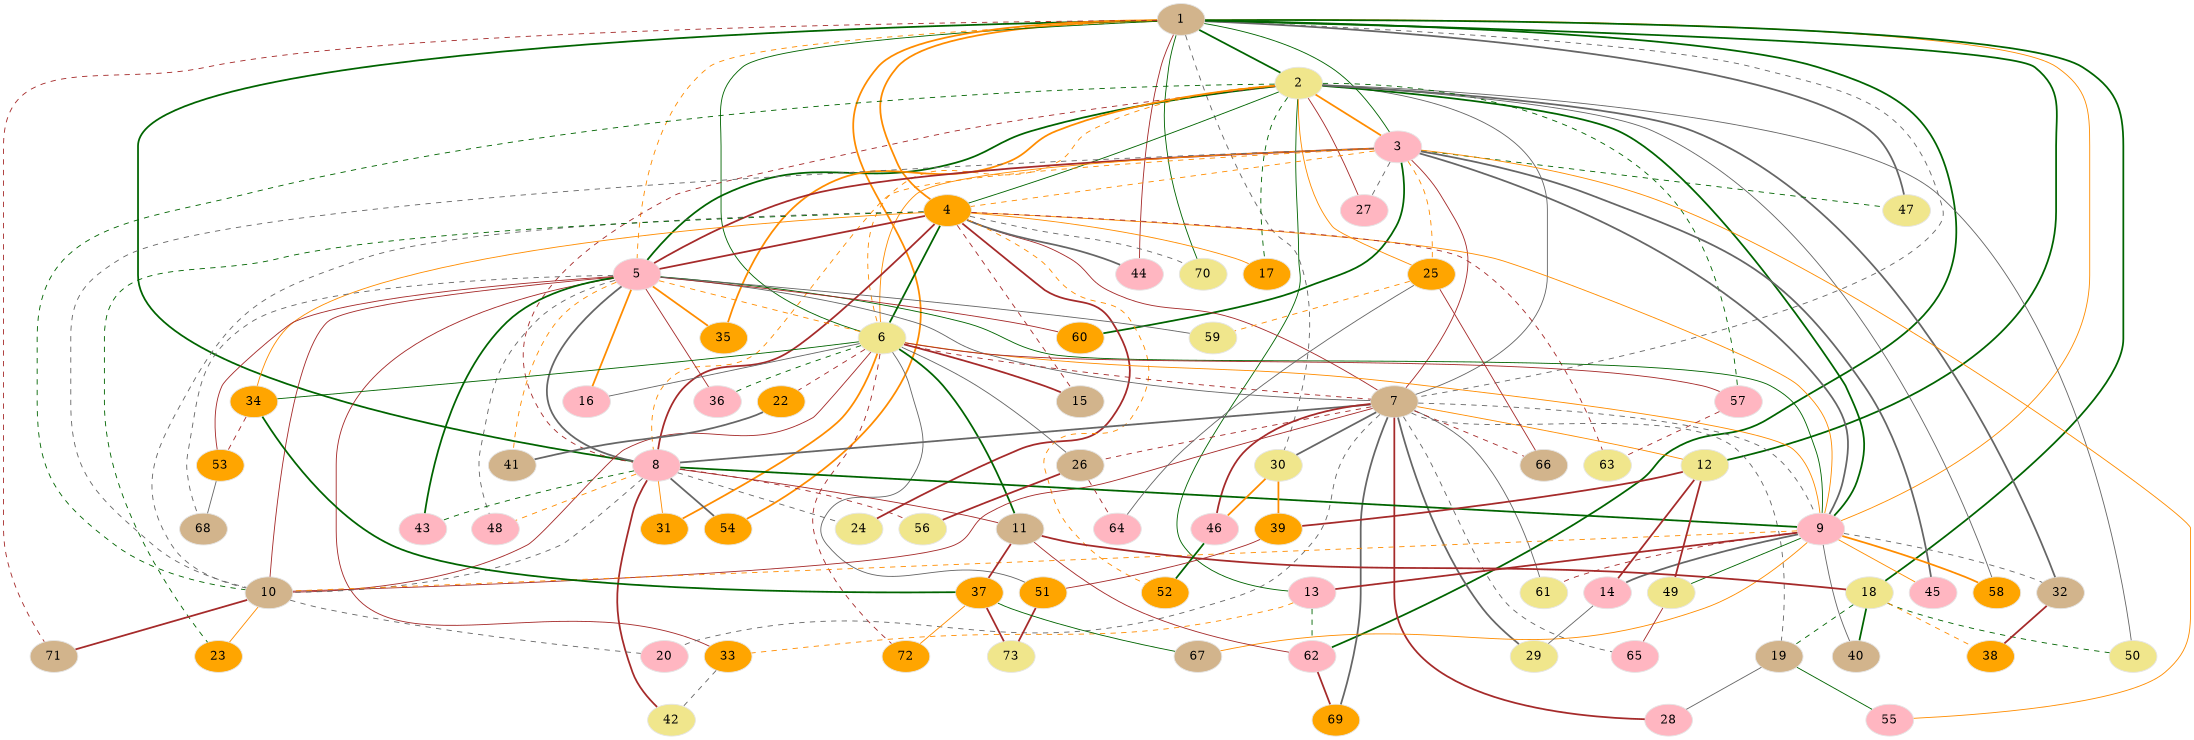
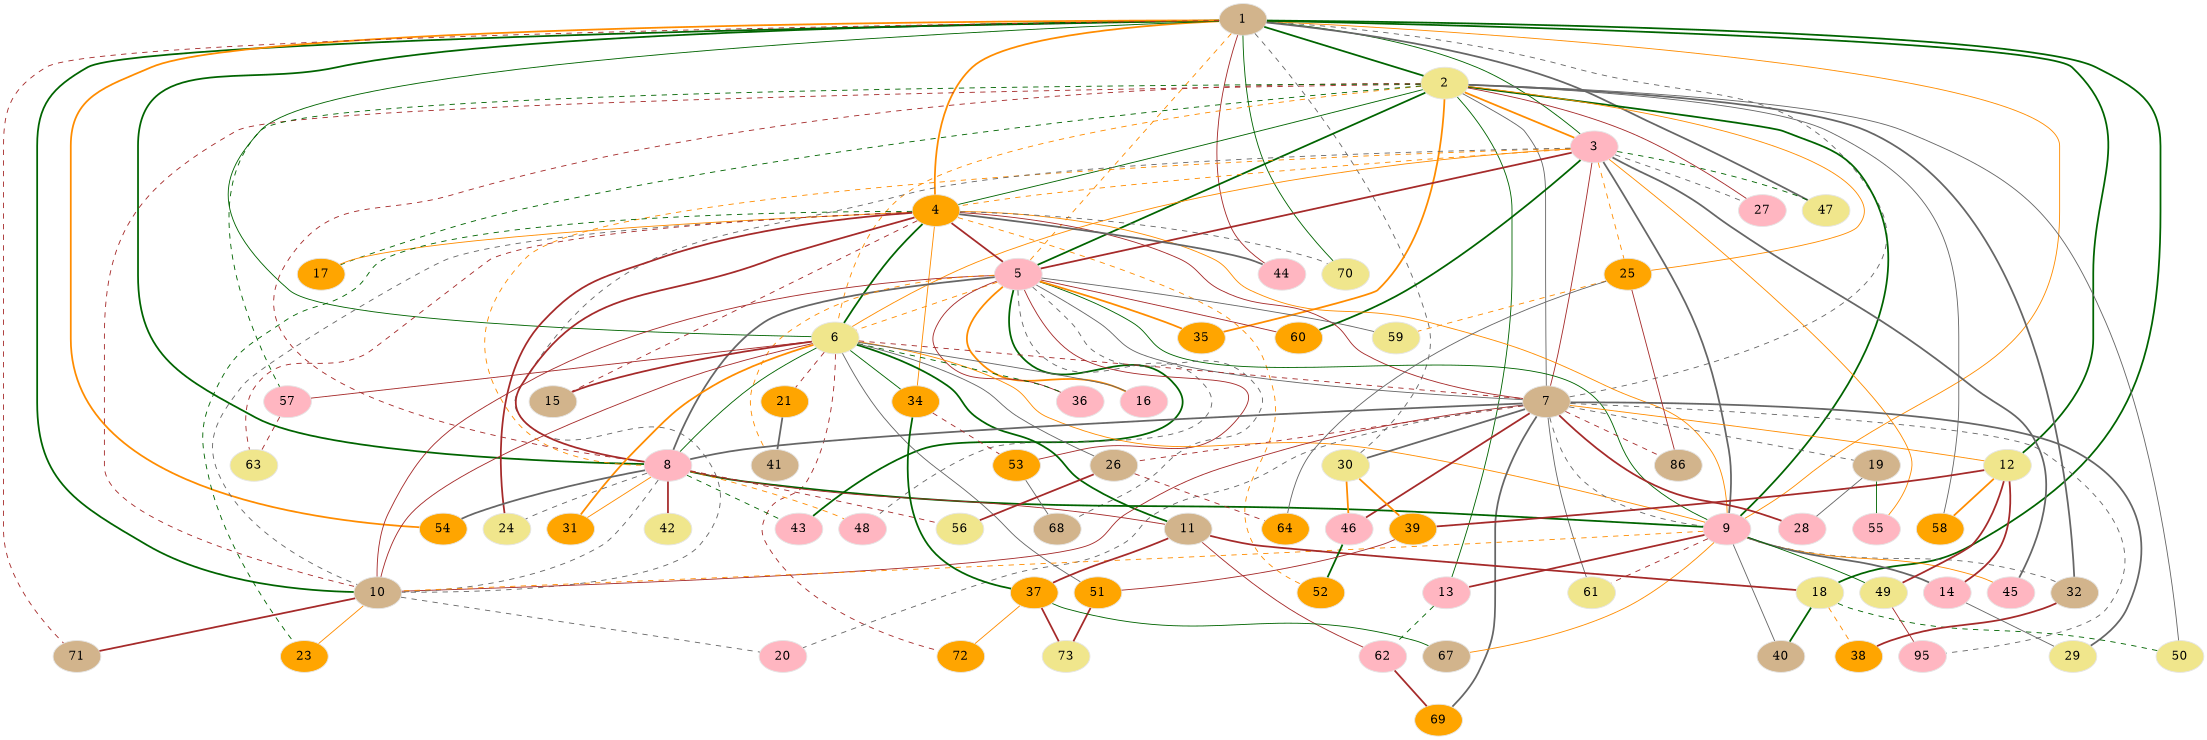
(433, 156) -> (536, 106)
(1953, 195) -> (130, 60)
none -> (743, 393)
(781, 402) -> (785, 402)
(1544, 465) -> (1678, 465)
(1117, 529) -> (1286, 529)
(1908, 556) -> (1974, 497)
(1824, 625) -> none
(728, 656) -> none
(1635, 656) -> (1923, 656)
